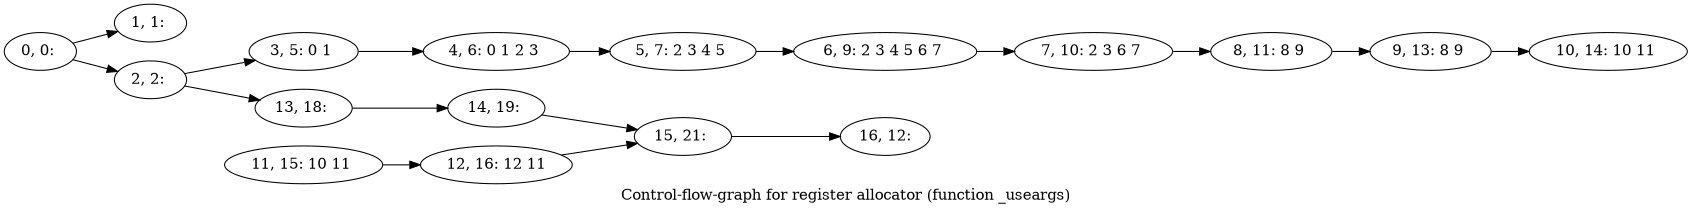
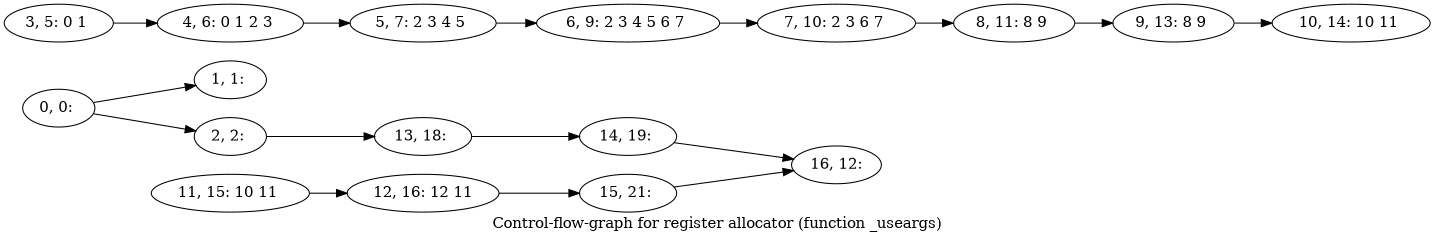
(215, 68) -> none
(584, 121) -> (728, 150)
